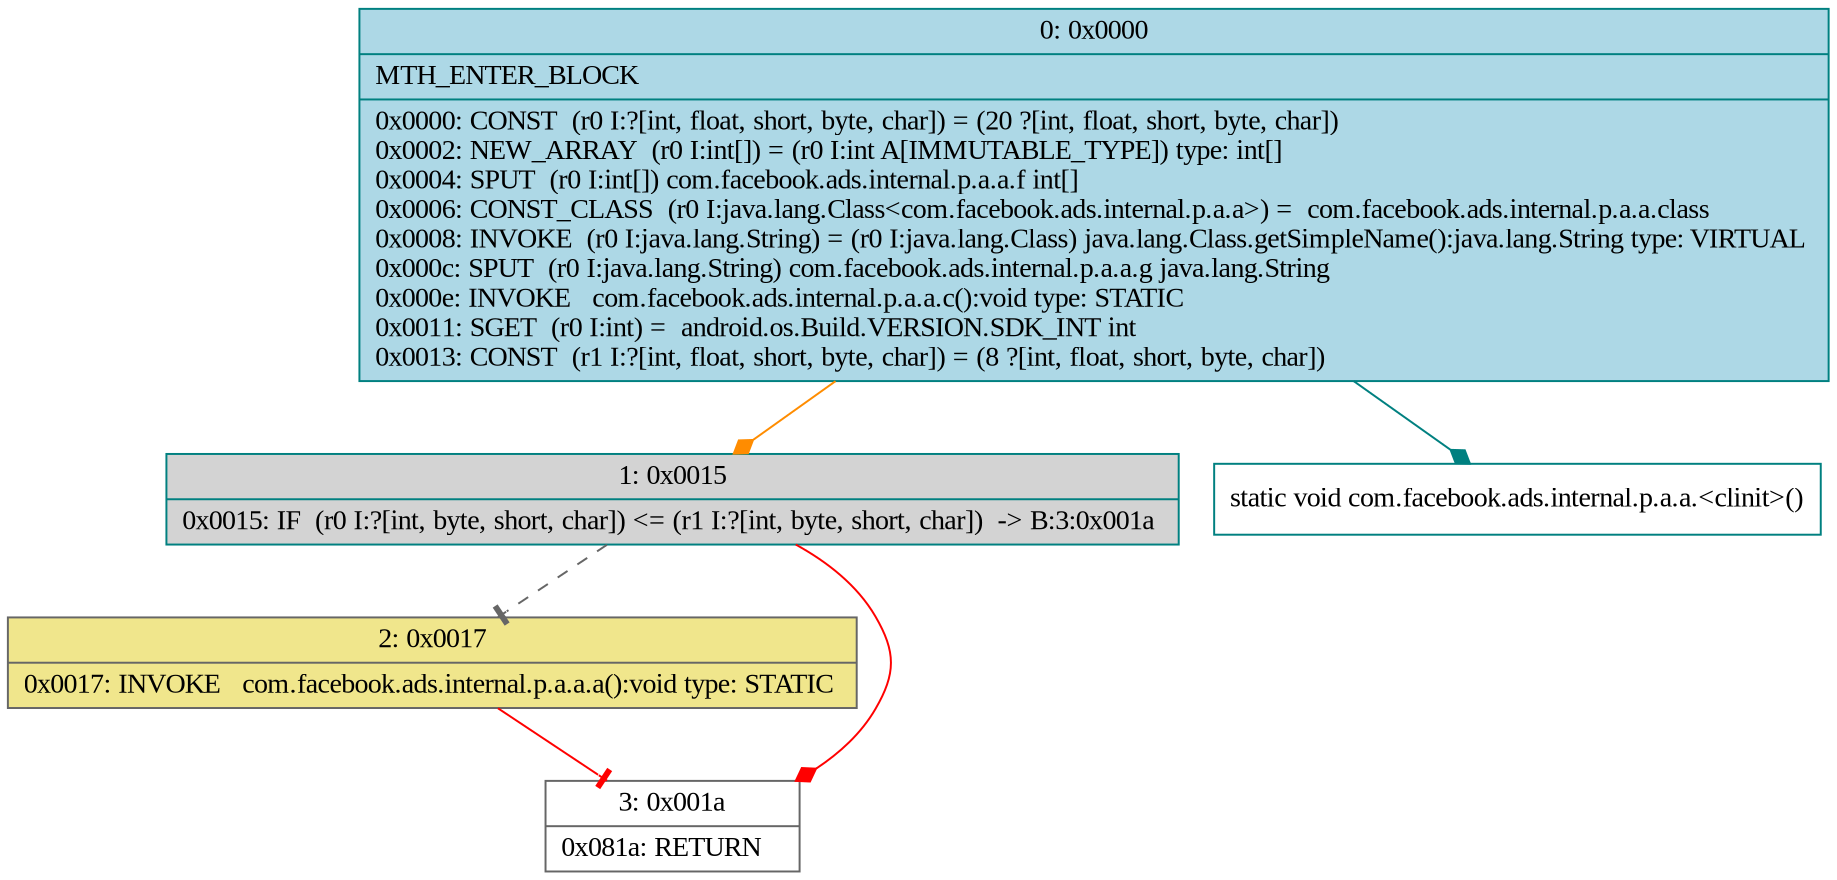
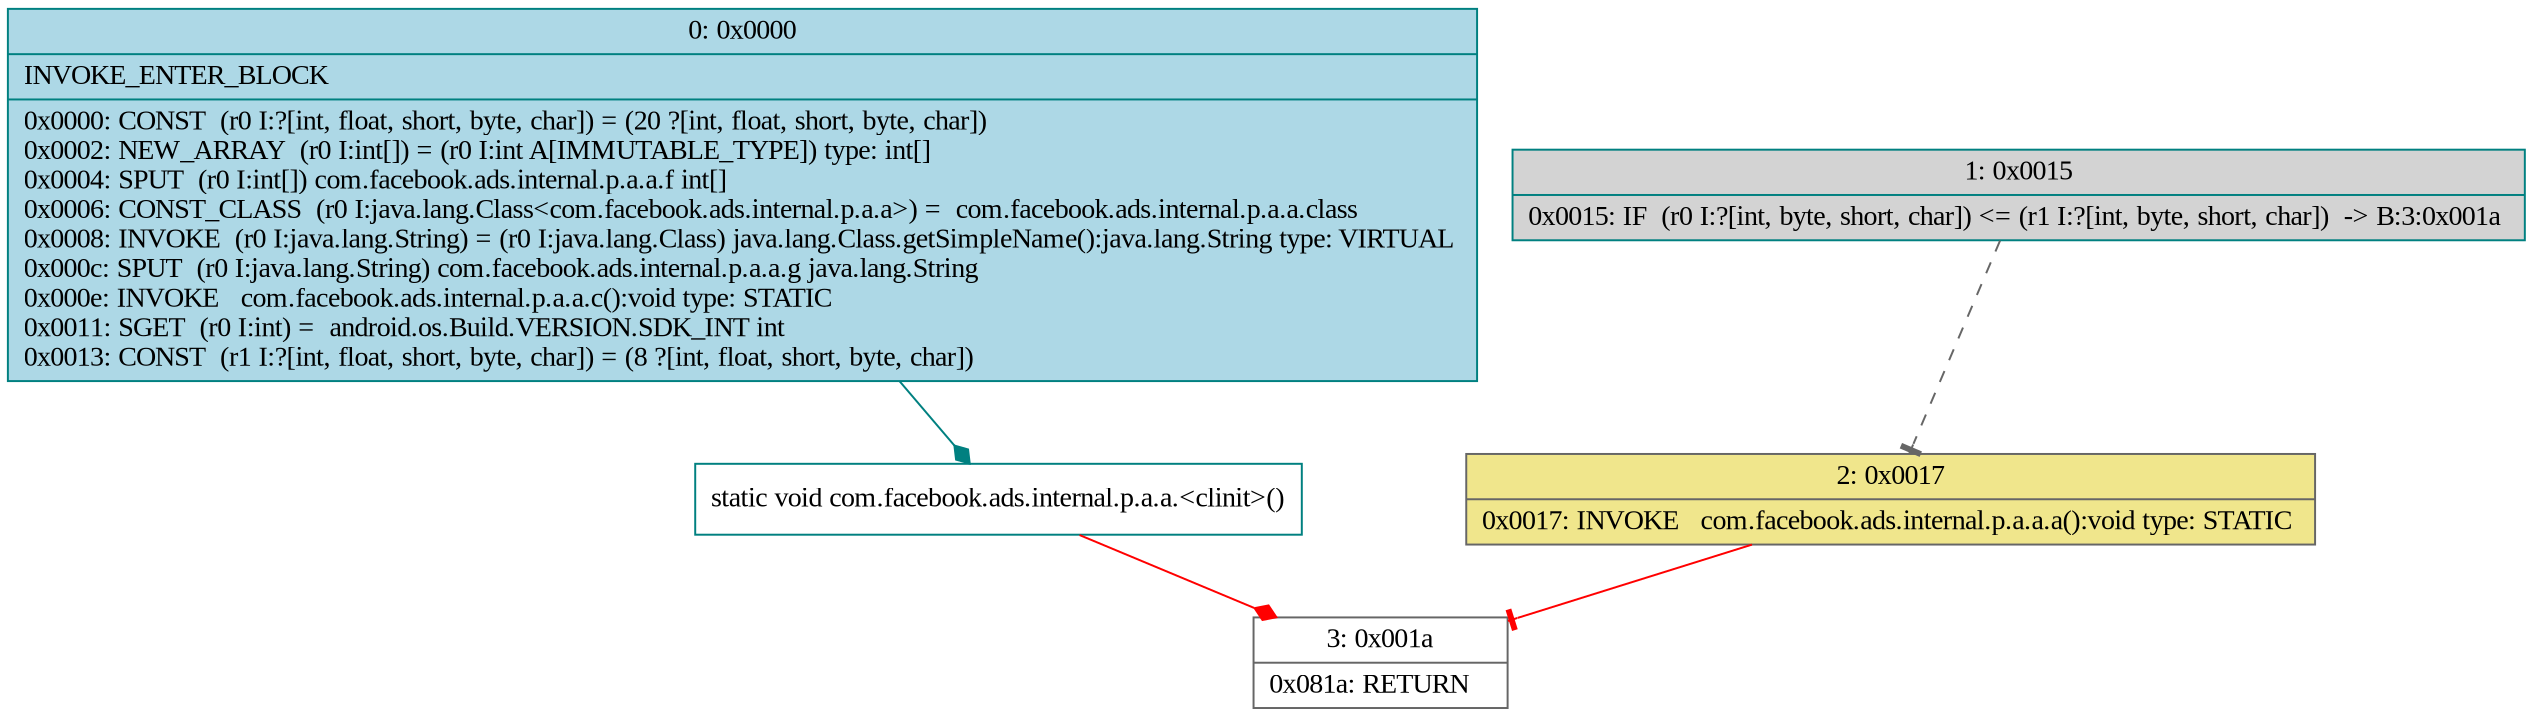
(507, 76) -> (176, 76)
(794, 410) -> none
(890, 651) -> (1167, 571)
